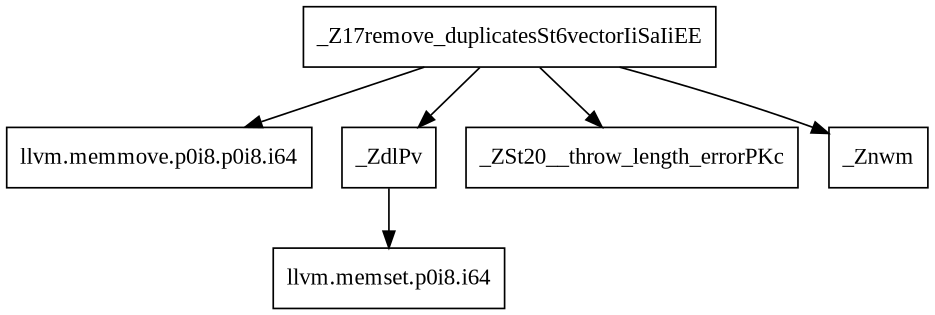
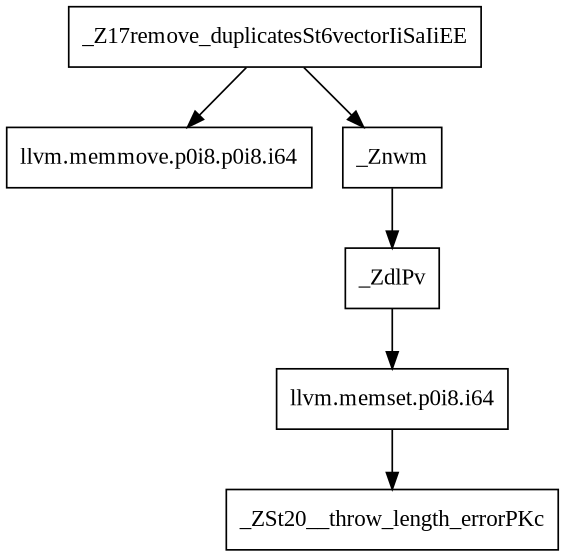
(455, 91) -> (392, 210)
(565, 92) -> (392, 451)
